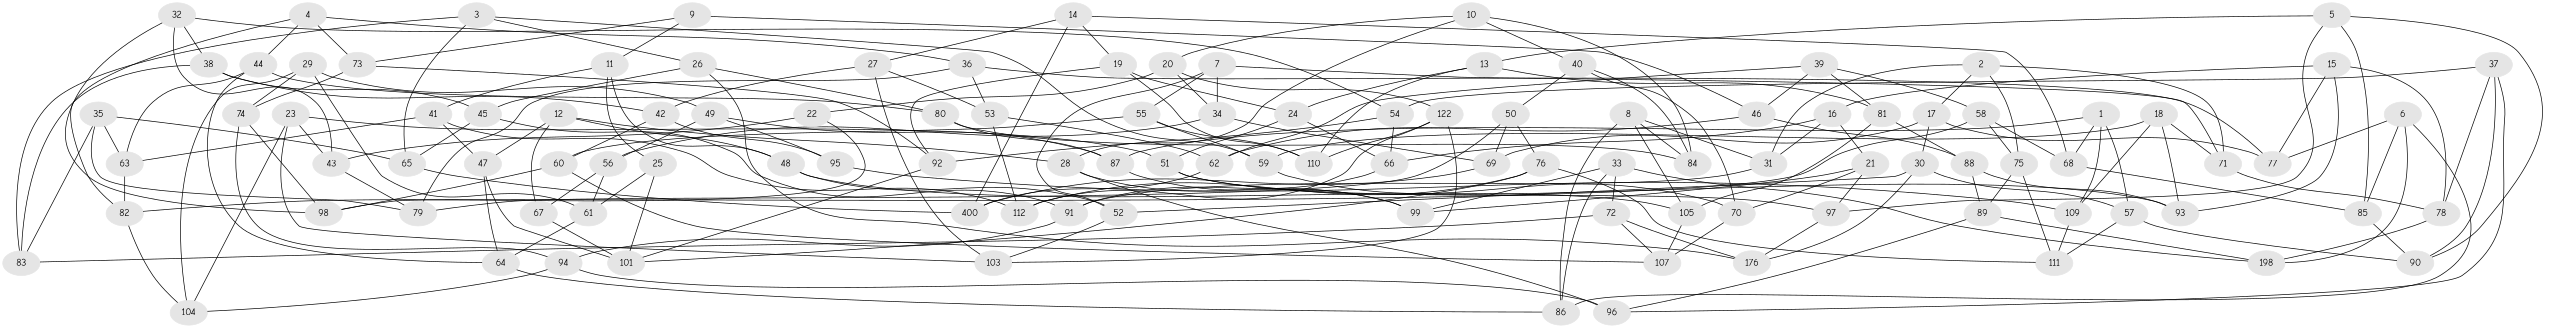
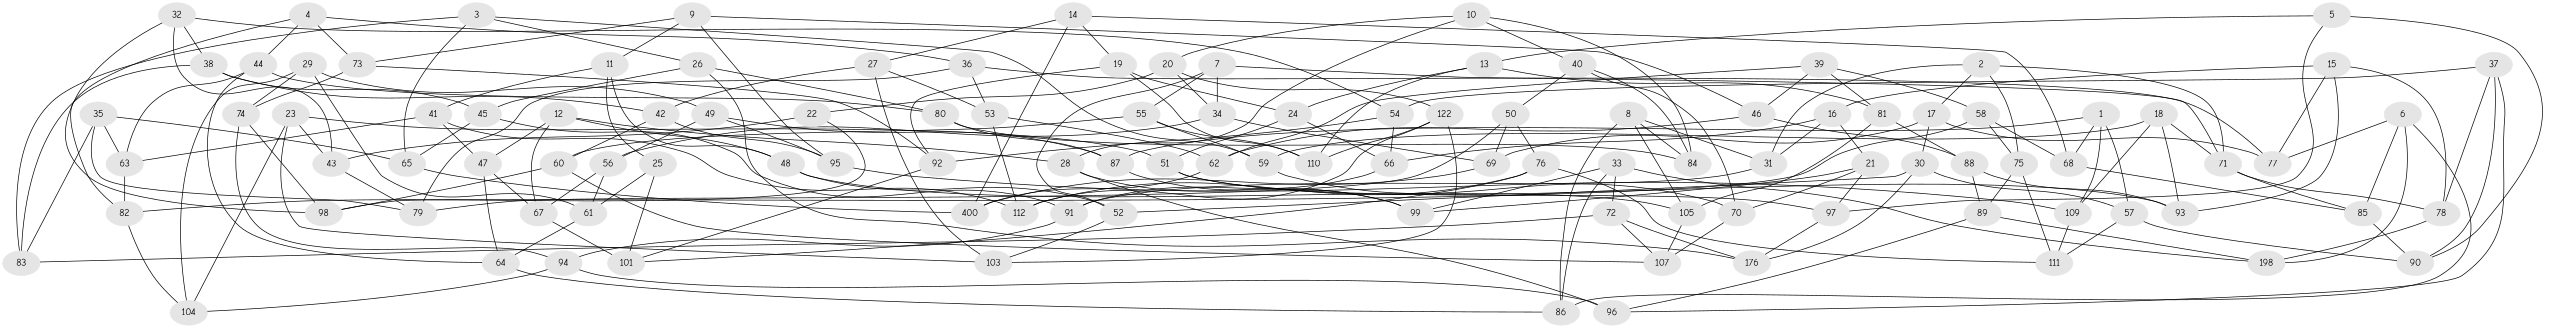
none -> (767, 104)
(2367, 111) -> (2299, 194)
(534, 233) -> (511, 189)
